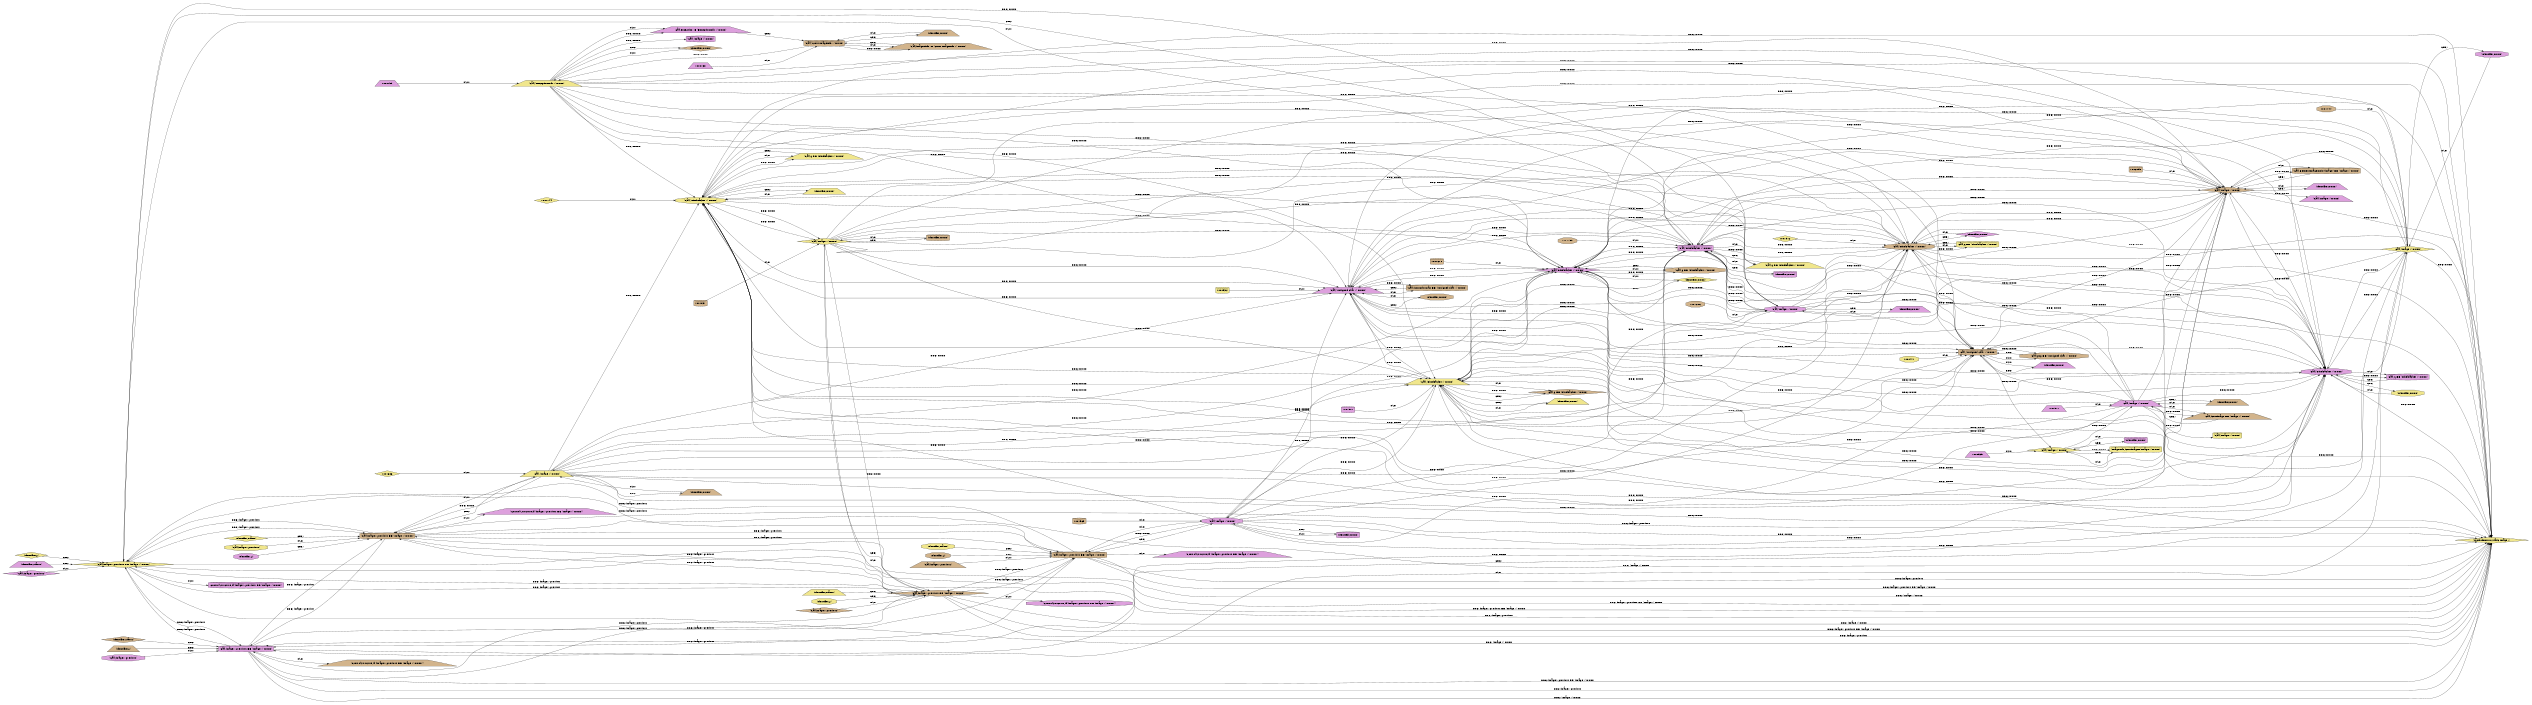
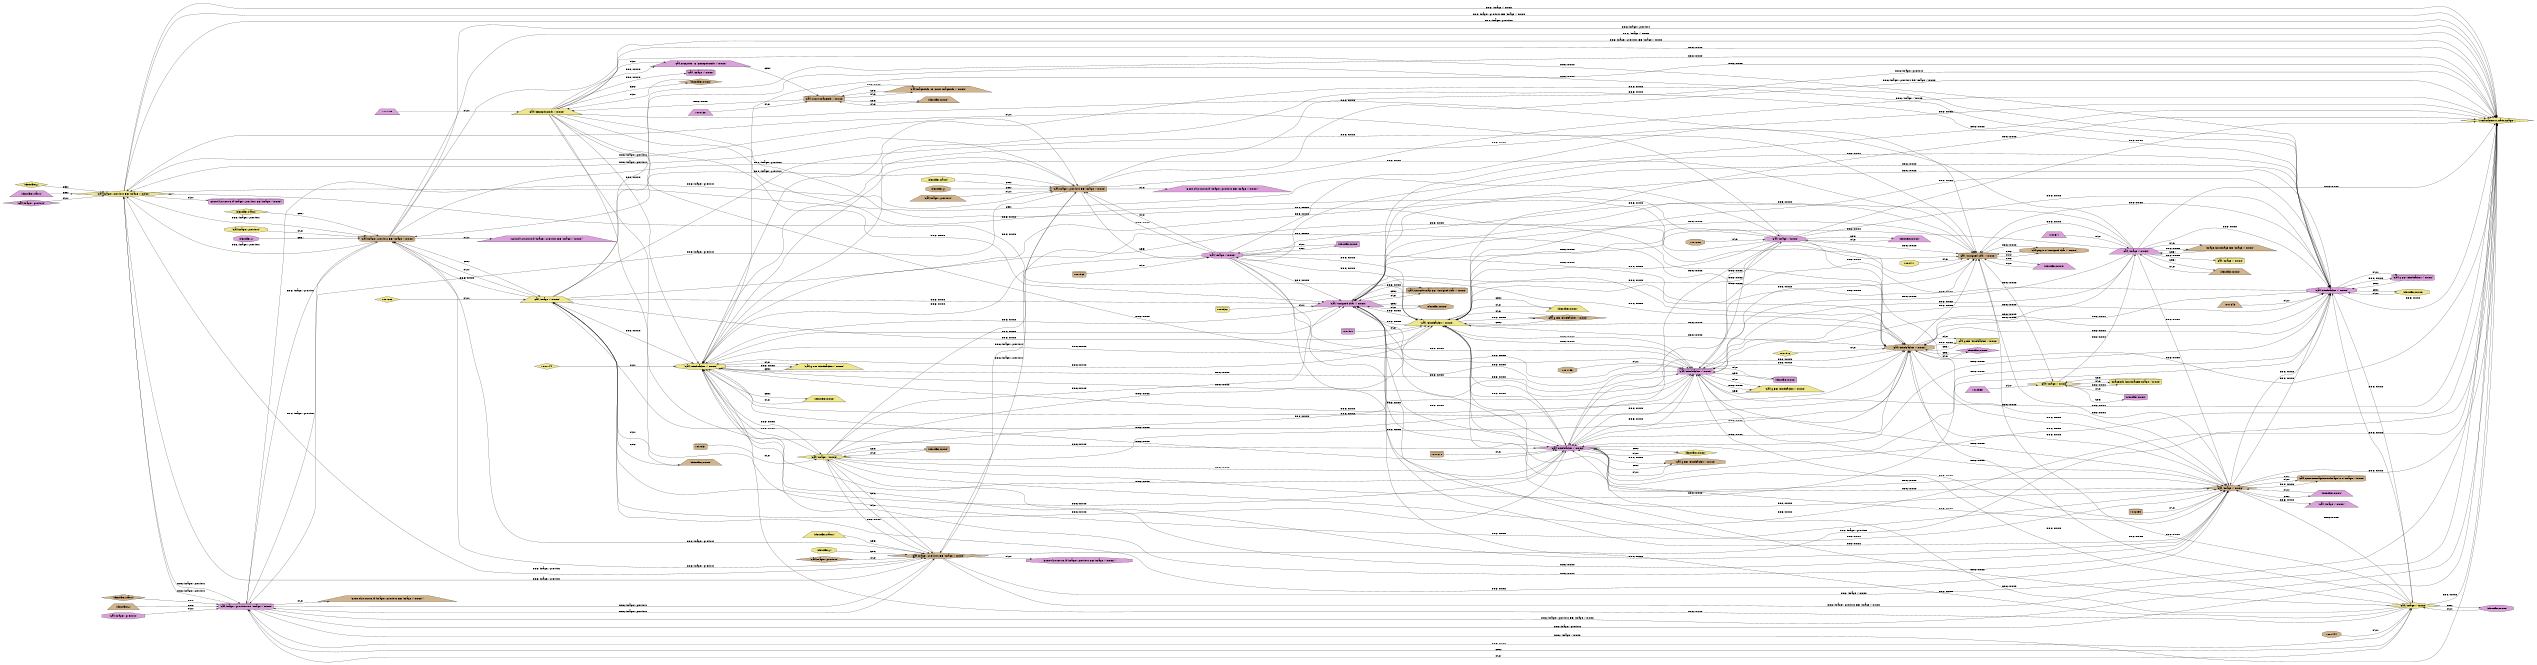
none -> (2230, 305)
(2227, 416) -> (2230, 248)
